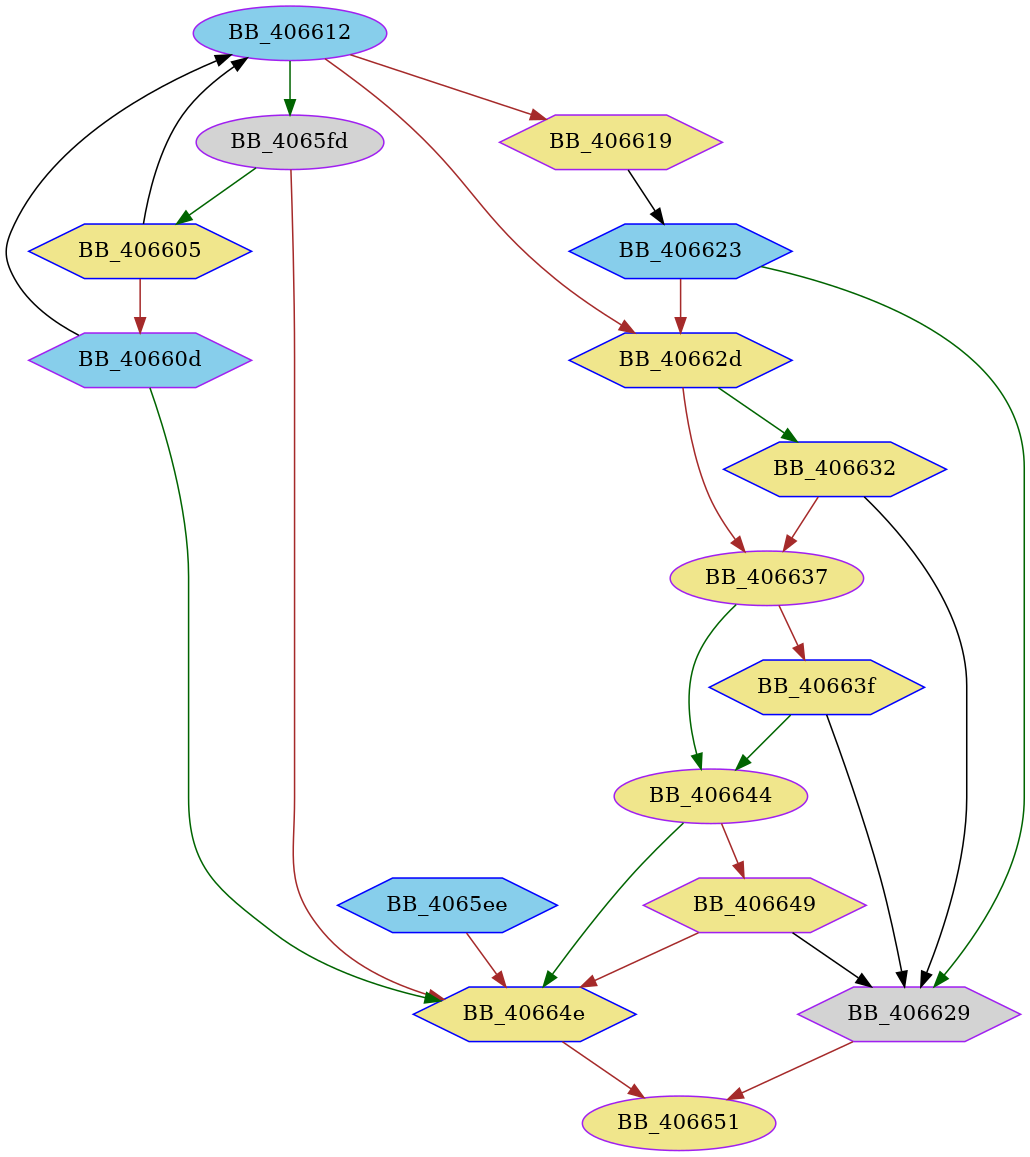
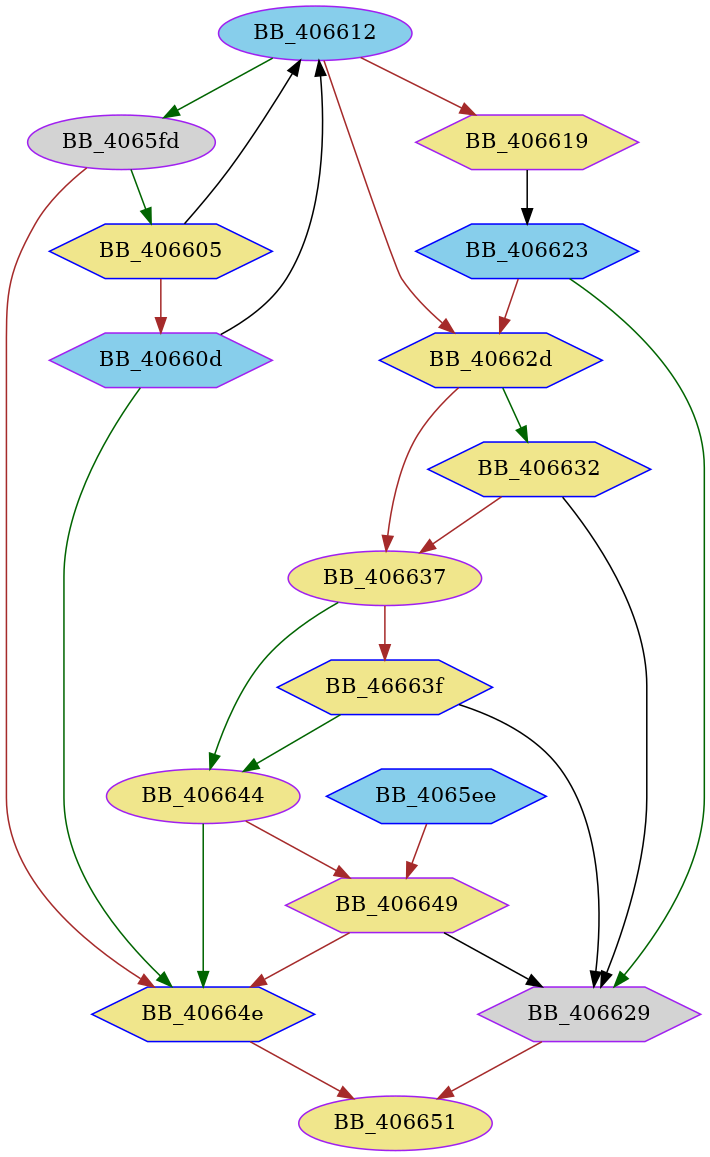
(817, 687) -> (385, 687)
(482, 954) -> (419, 844)
